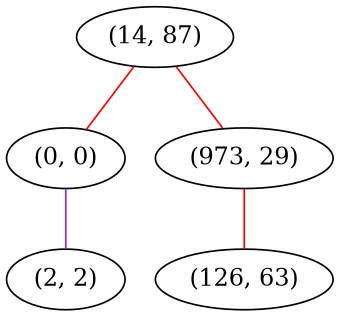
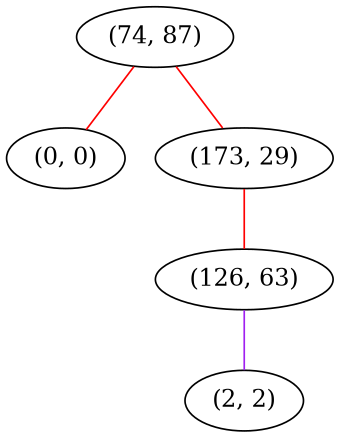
(155, 37) -> (155, 37)
(244, 158) -> (244, 158)
(66, 219) -> (244, 340)
